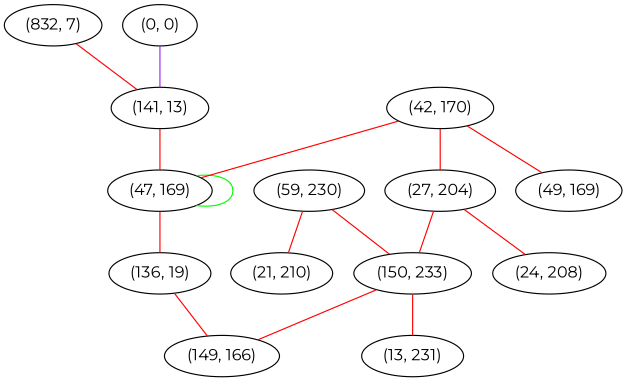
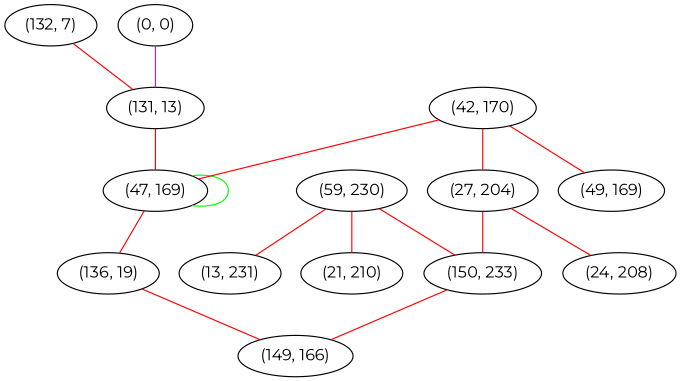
(53, 25) -> (51, 25)
(160, 108) -> (155, 108)
(413, 315) -> (291, 232)
